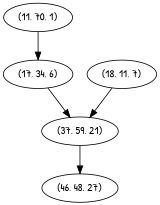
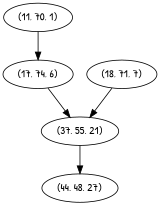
(38, 74) -> (38, 74)
(122, 74) -> (122, 74)
(80, 131) -> (80, 131)
(80, 188) -> (80, 188)
